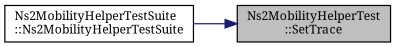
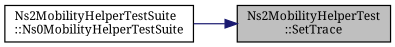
(99, 24) -> (99, 24)
